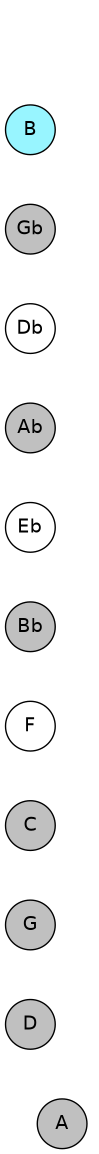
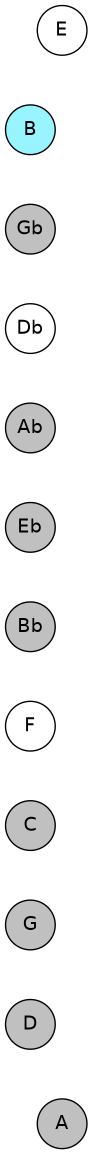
none -> (62, 30)
(30, 527) -> (30, 527)
